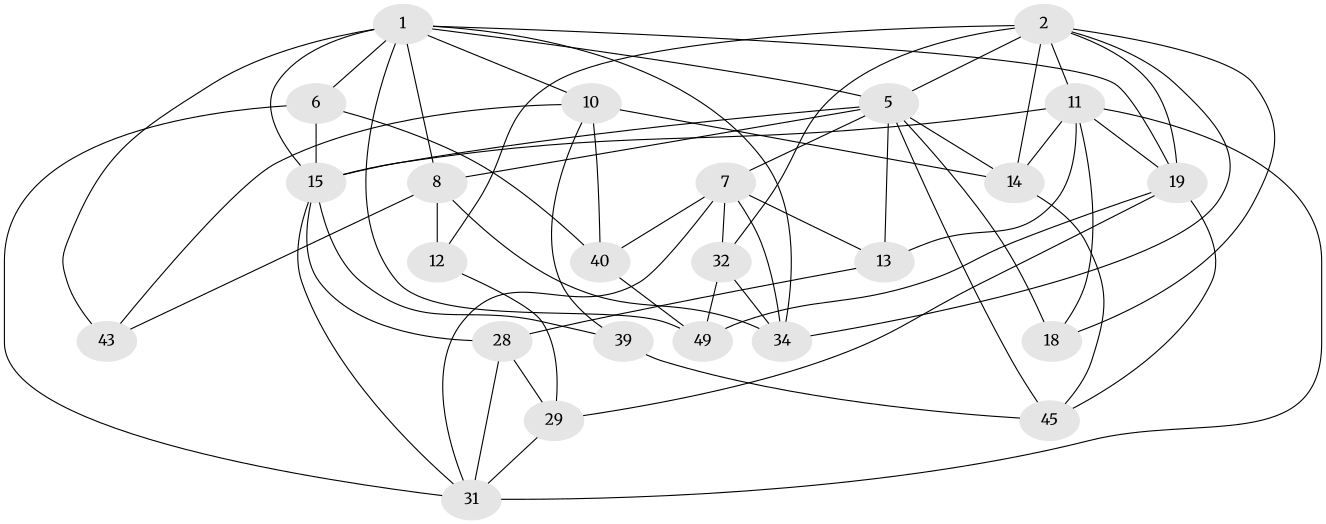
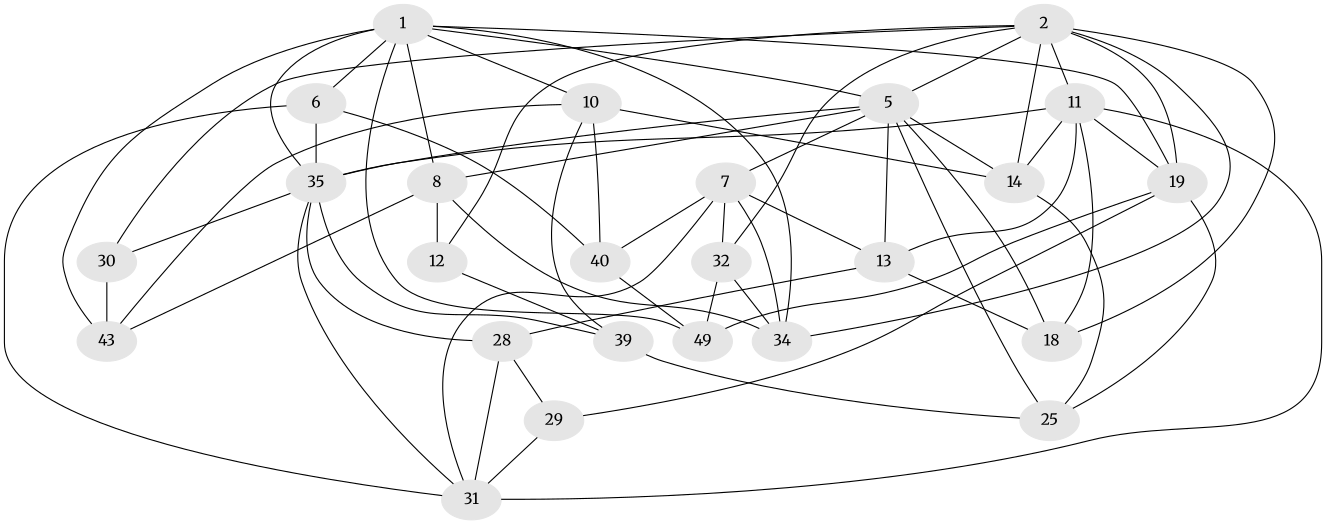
(316, 183) -> (316, 183)
none -> (107, 262)
none -> (947, 292)
(521, 304) -> (530, 302)
(1050, 421) -> (1050, 421)
